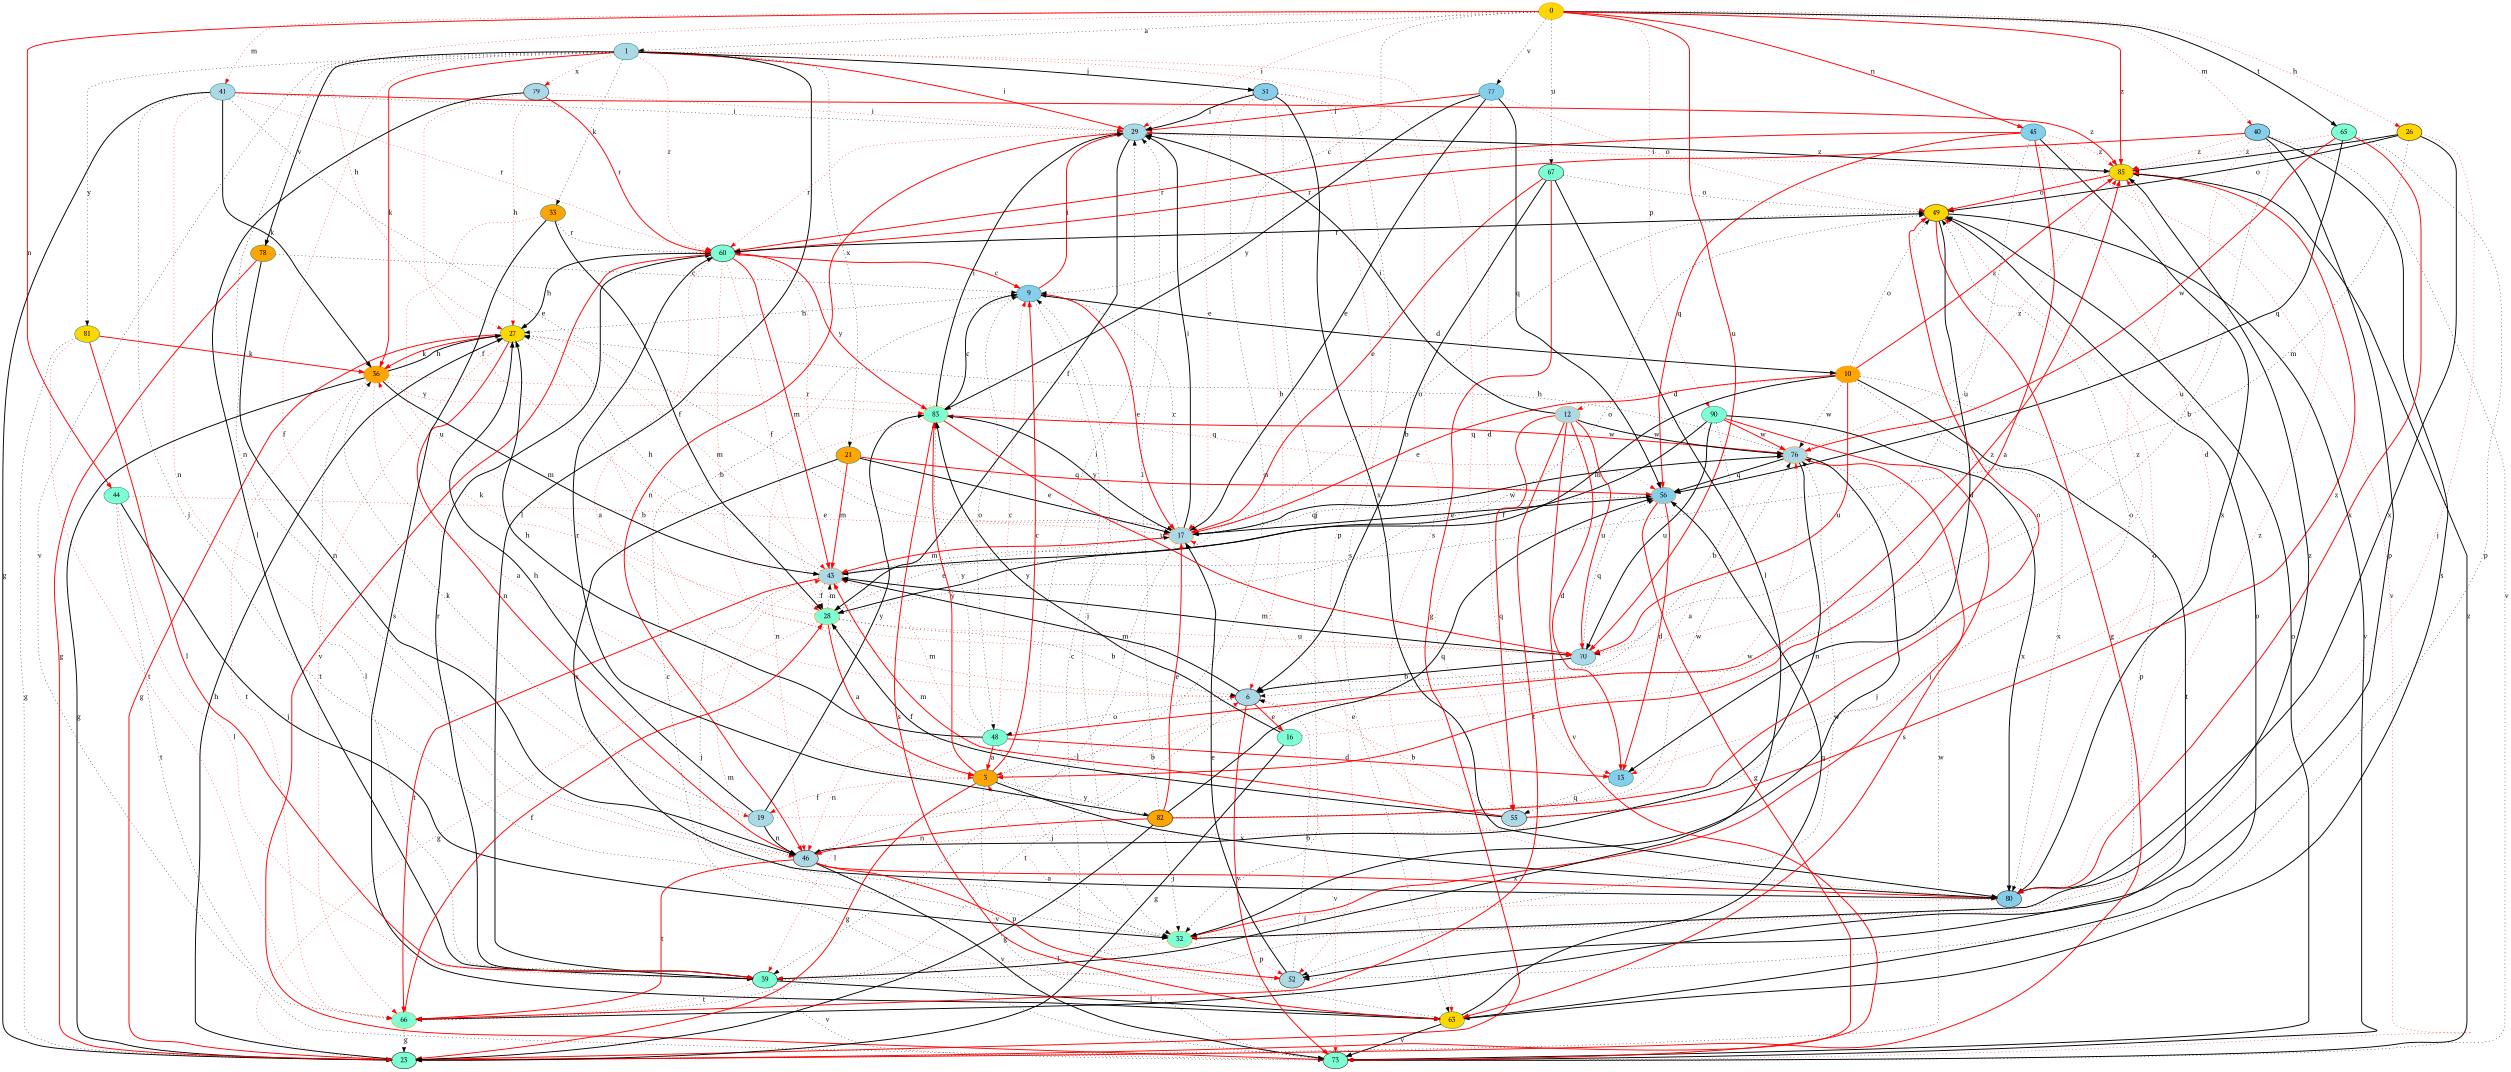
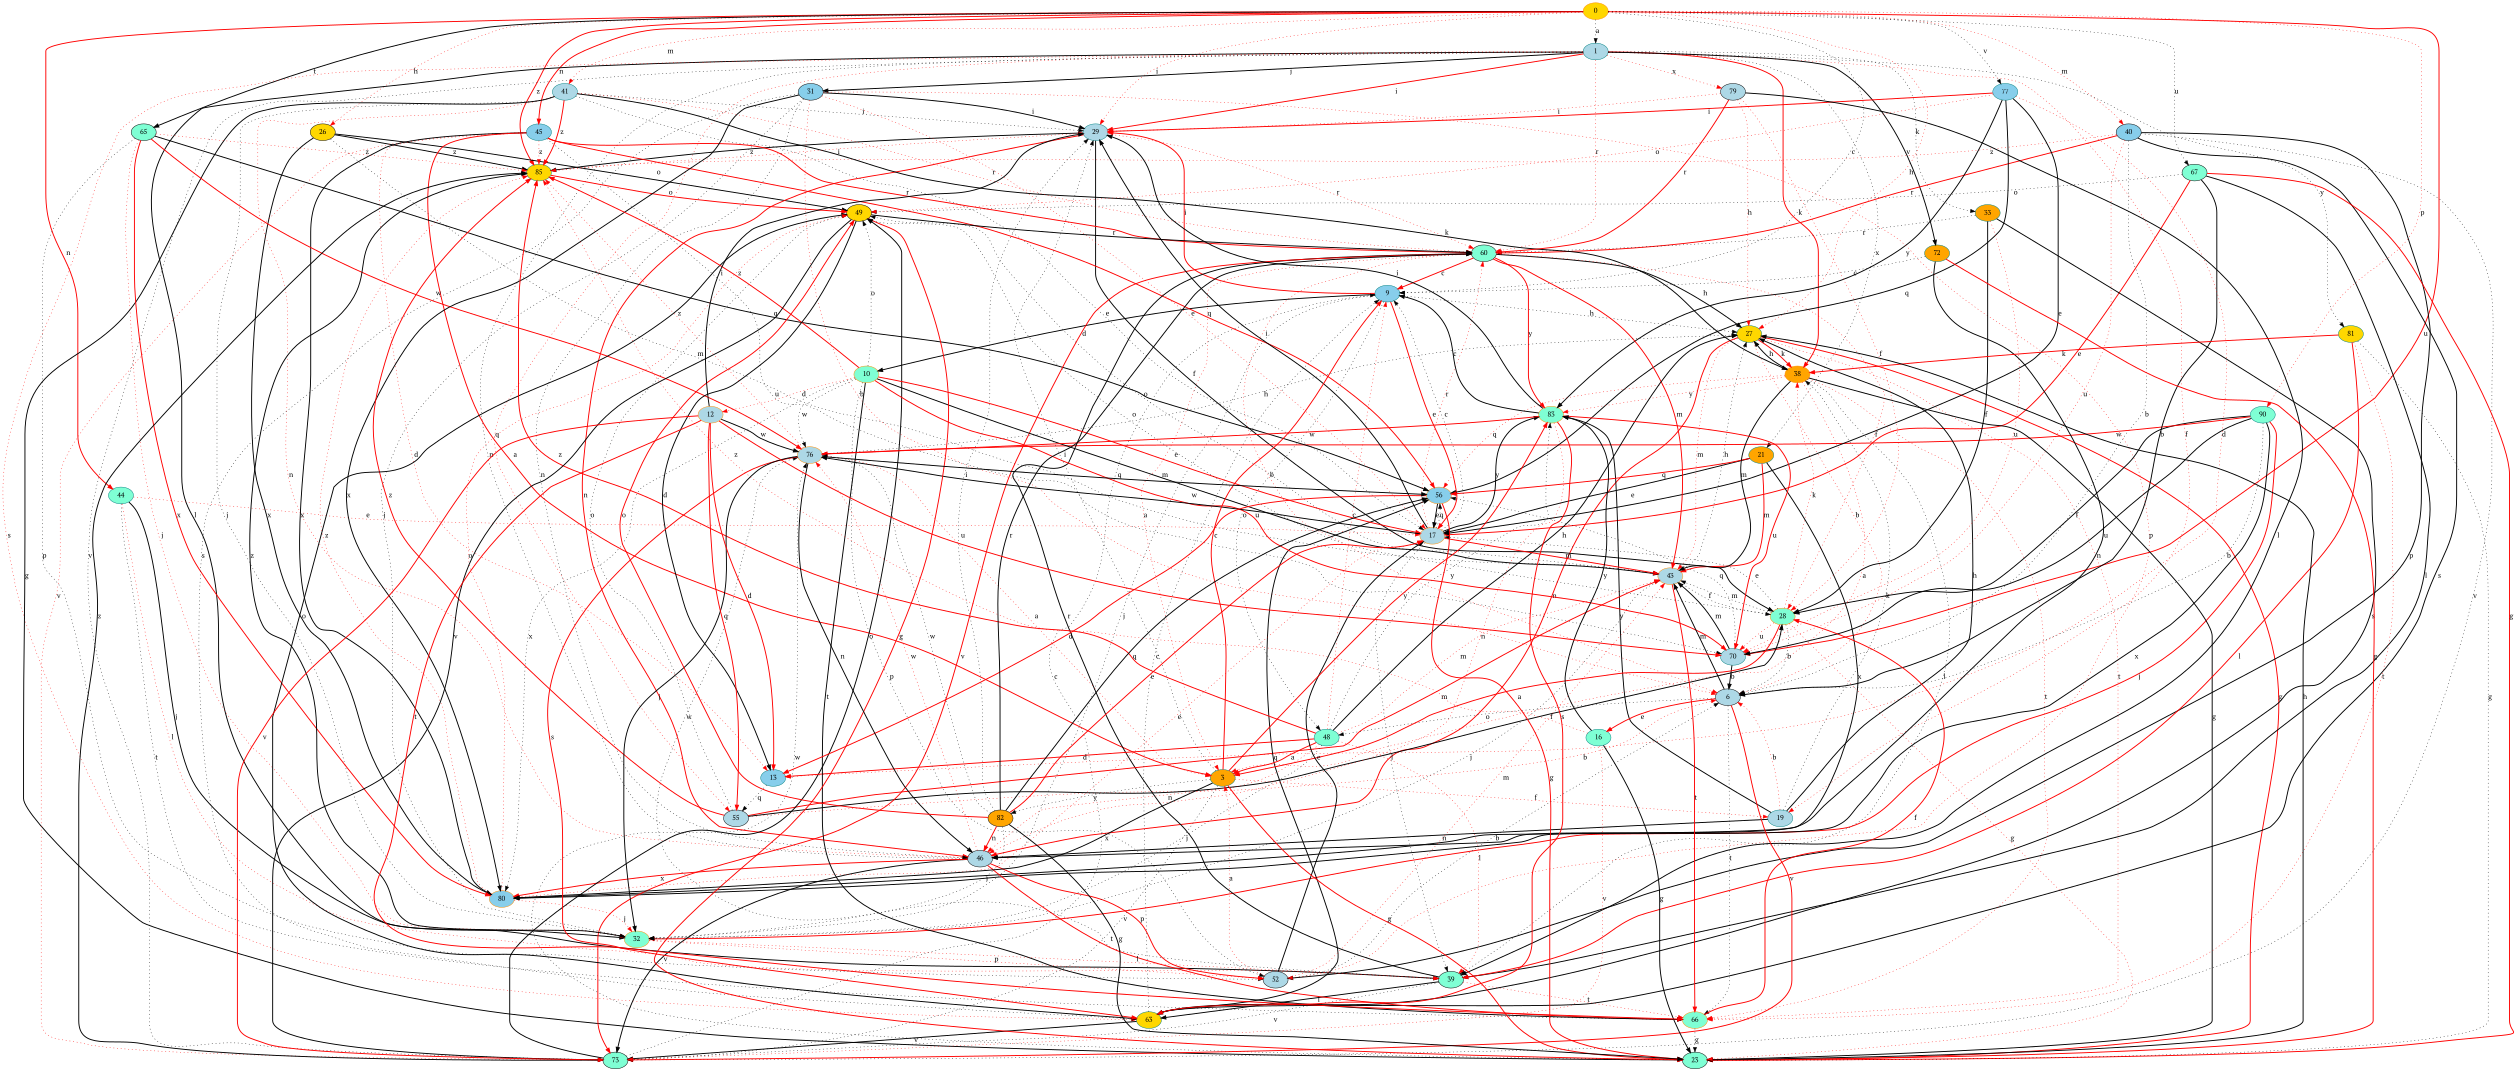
(263, 253) -> (1937, 253)
(376, 374) -> (1797, 374)
(1848, 374) -> (866, 374)
(2109, 885) -> (205, 671)
(2009, 899) -> (502, 899)
